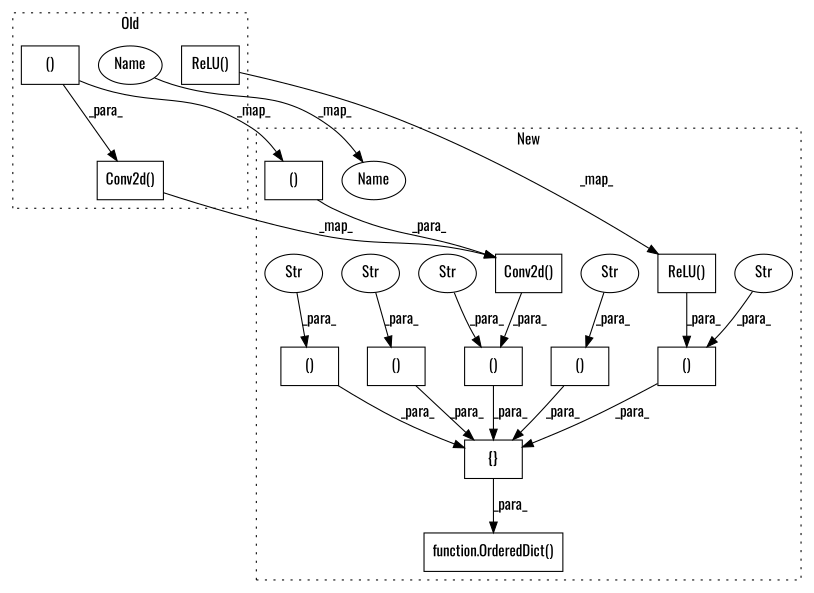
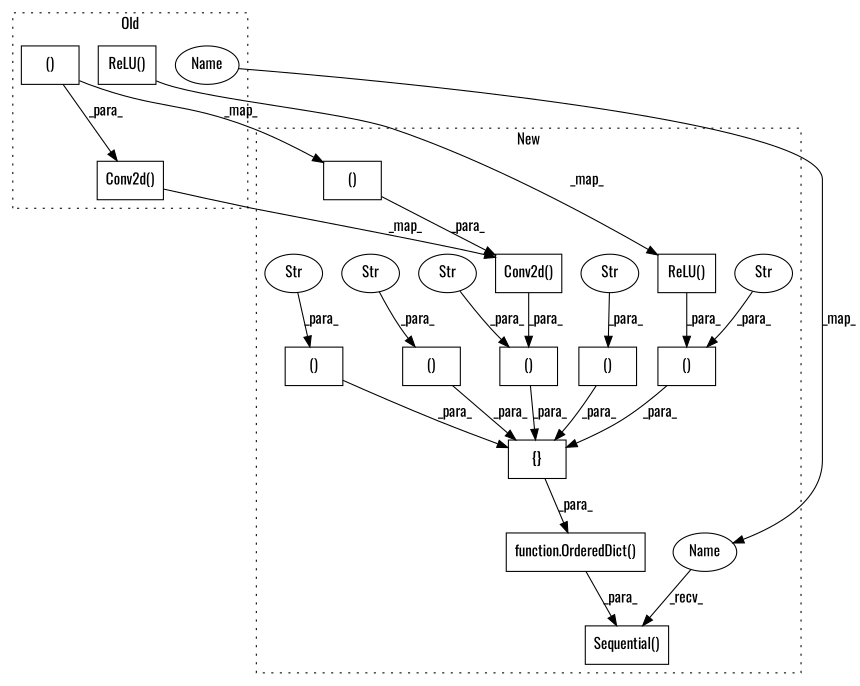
none -> (627, 645)
